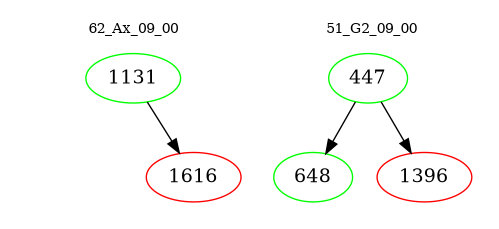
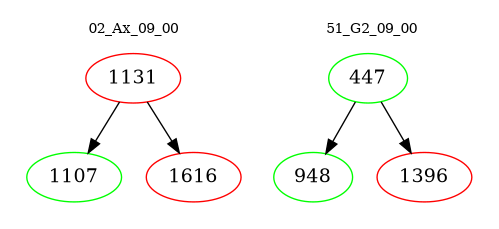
(134, 30) -> (134, 30)
(133, 78) -> (133, 78)
none -> (74, 177)
(313, 177) -> (313, 177)
